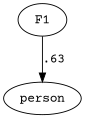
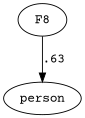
(42, 20) -> (42, 20)
